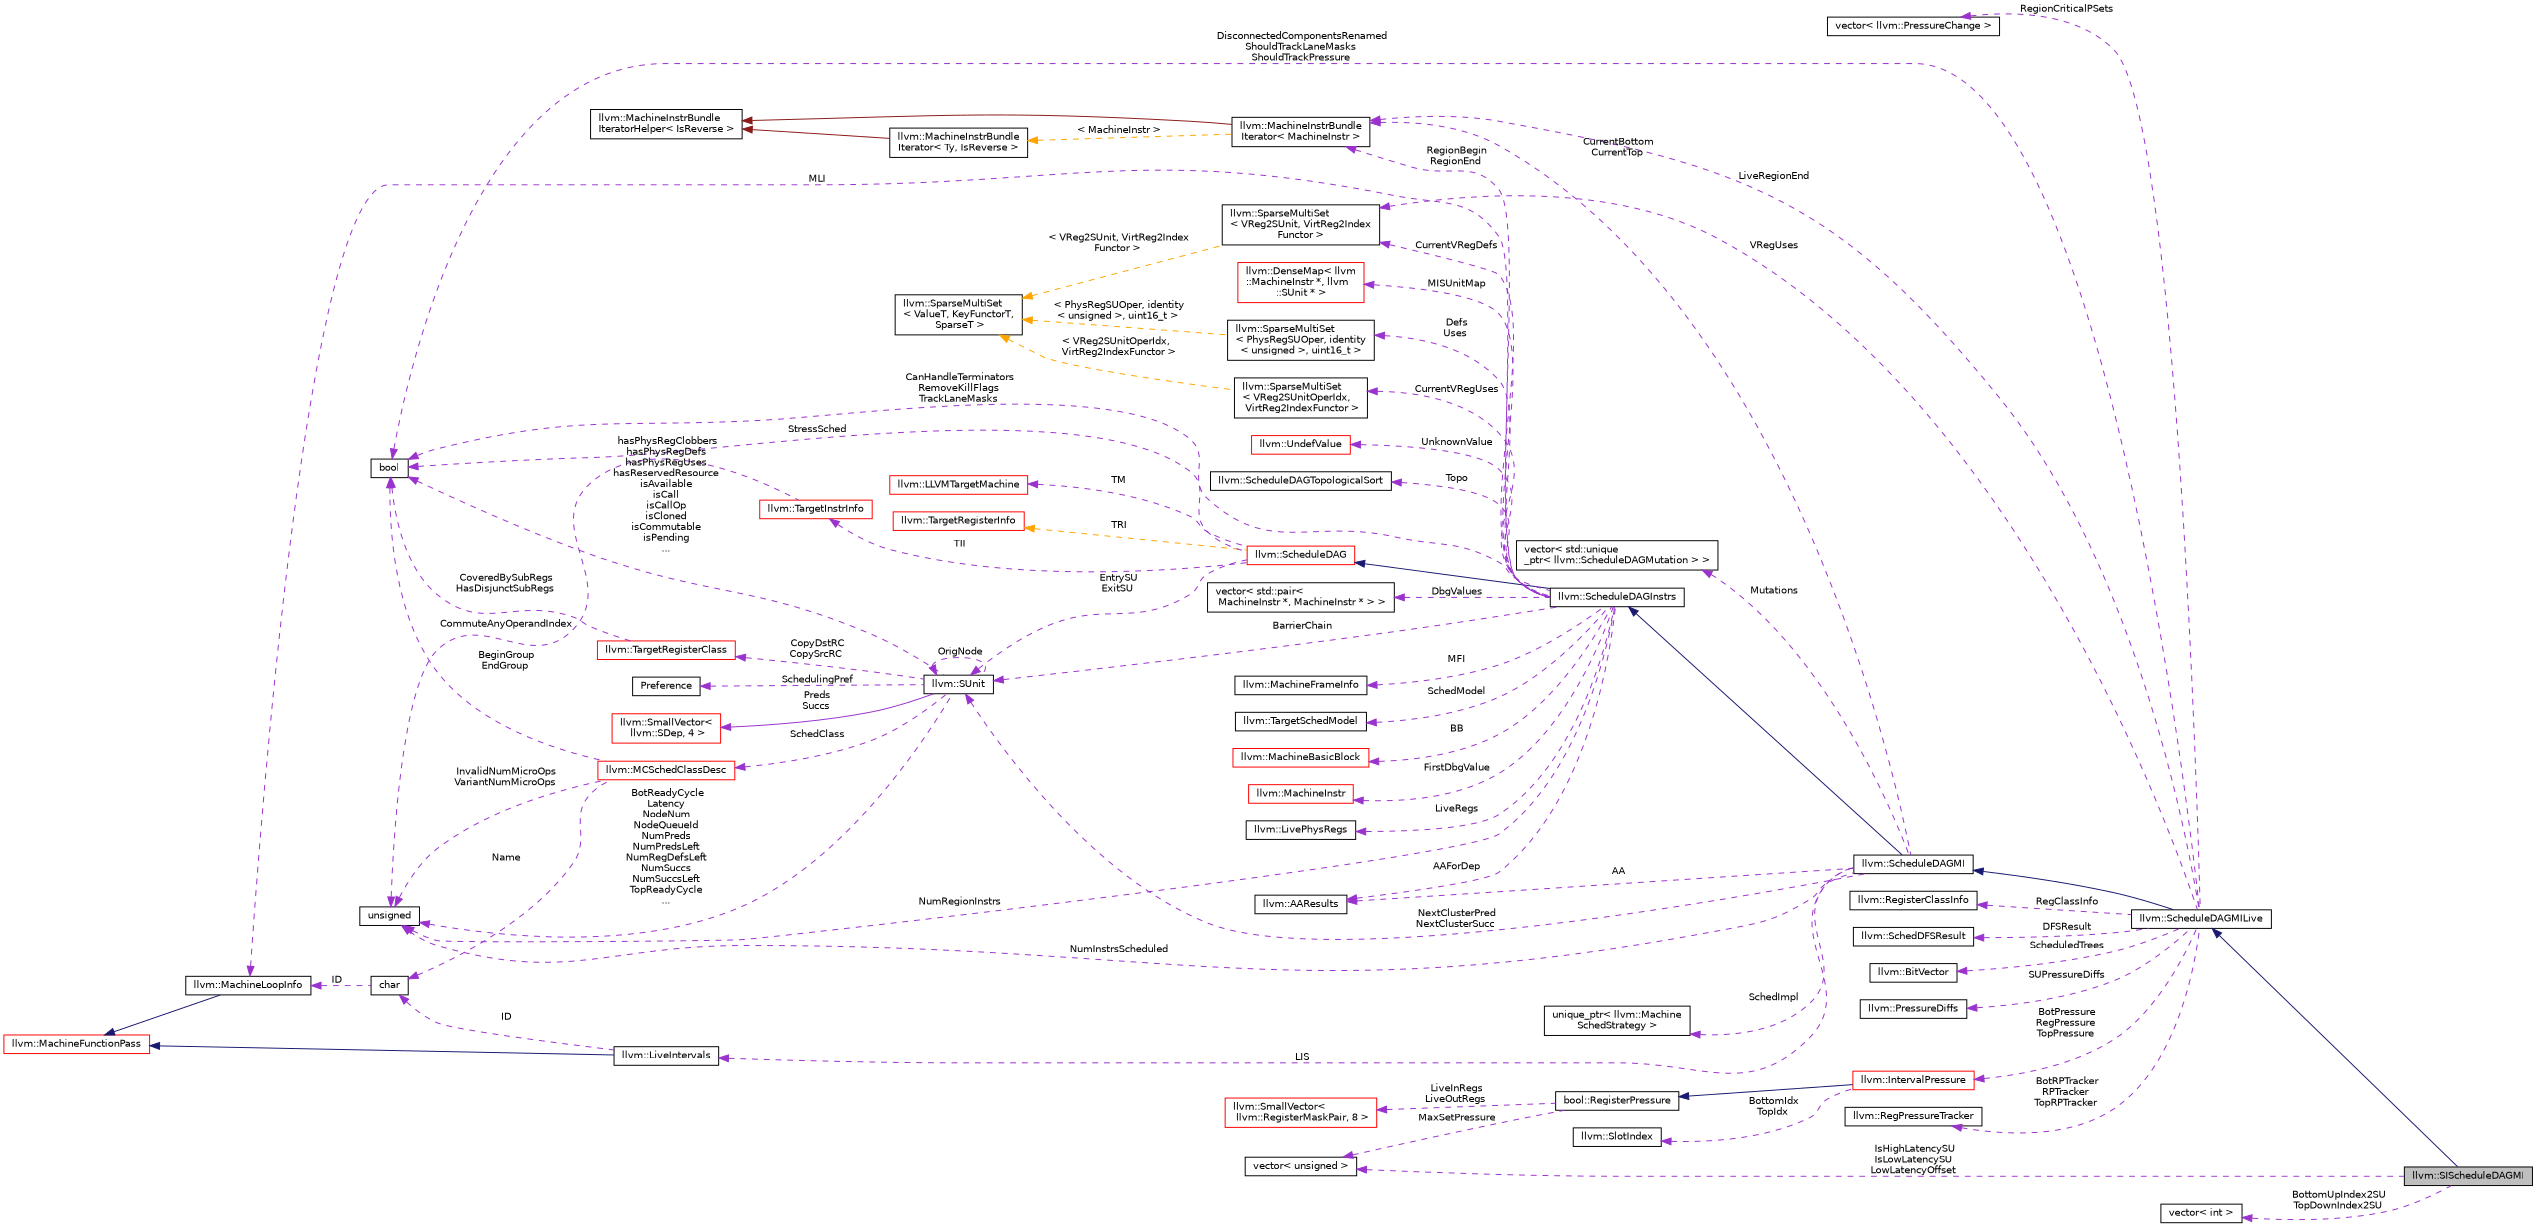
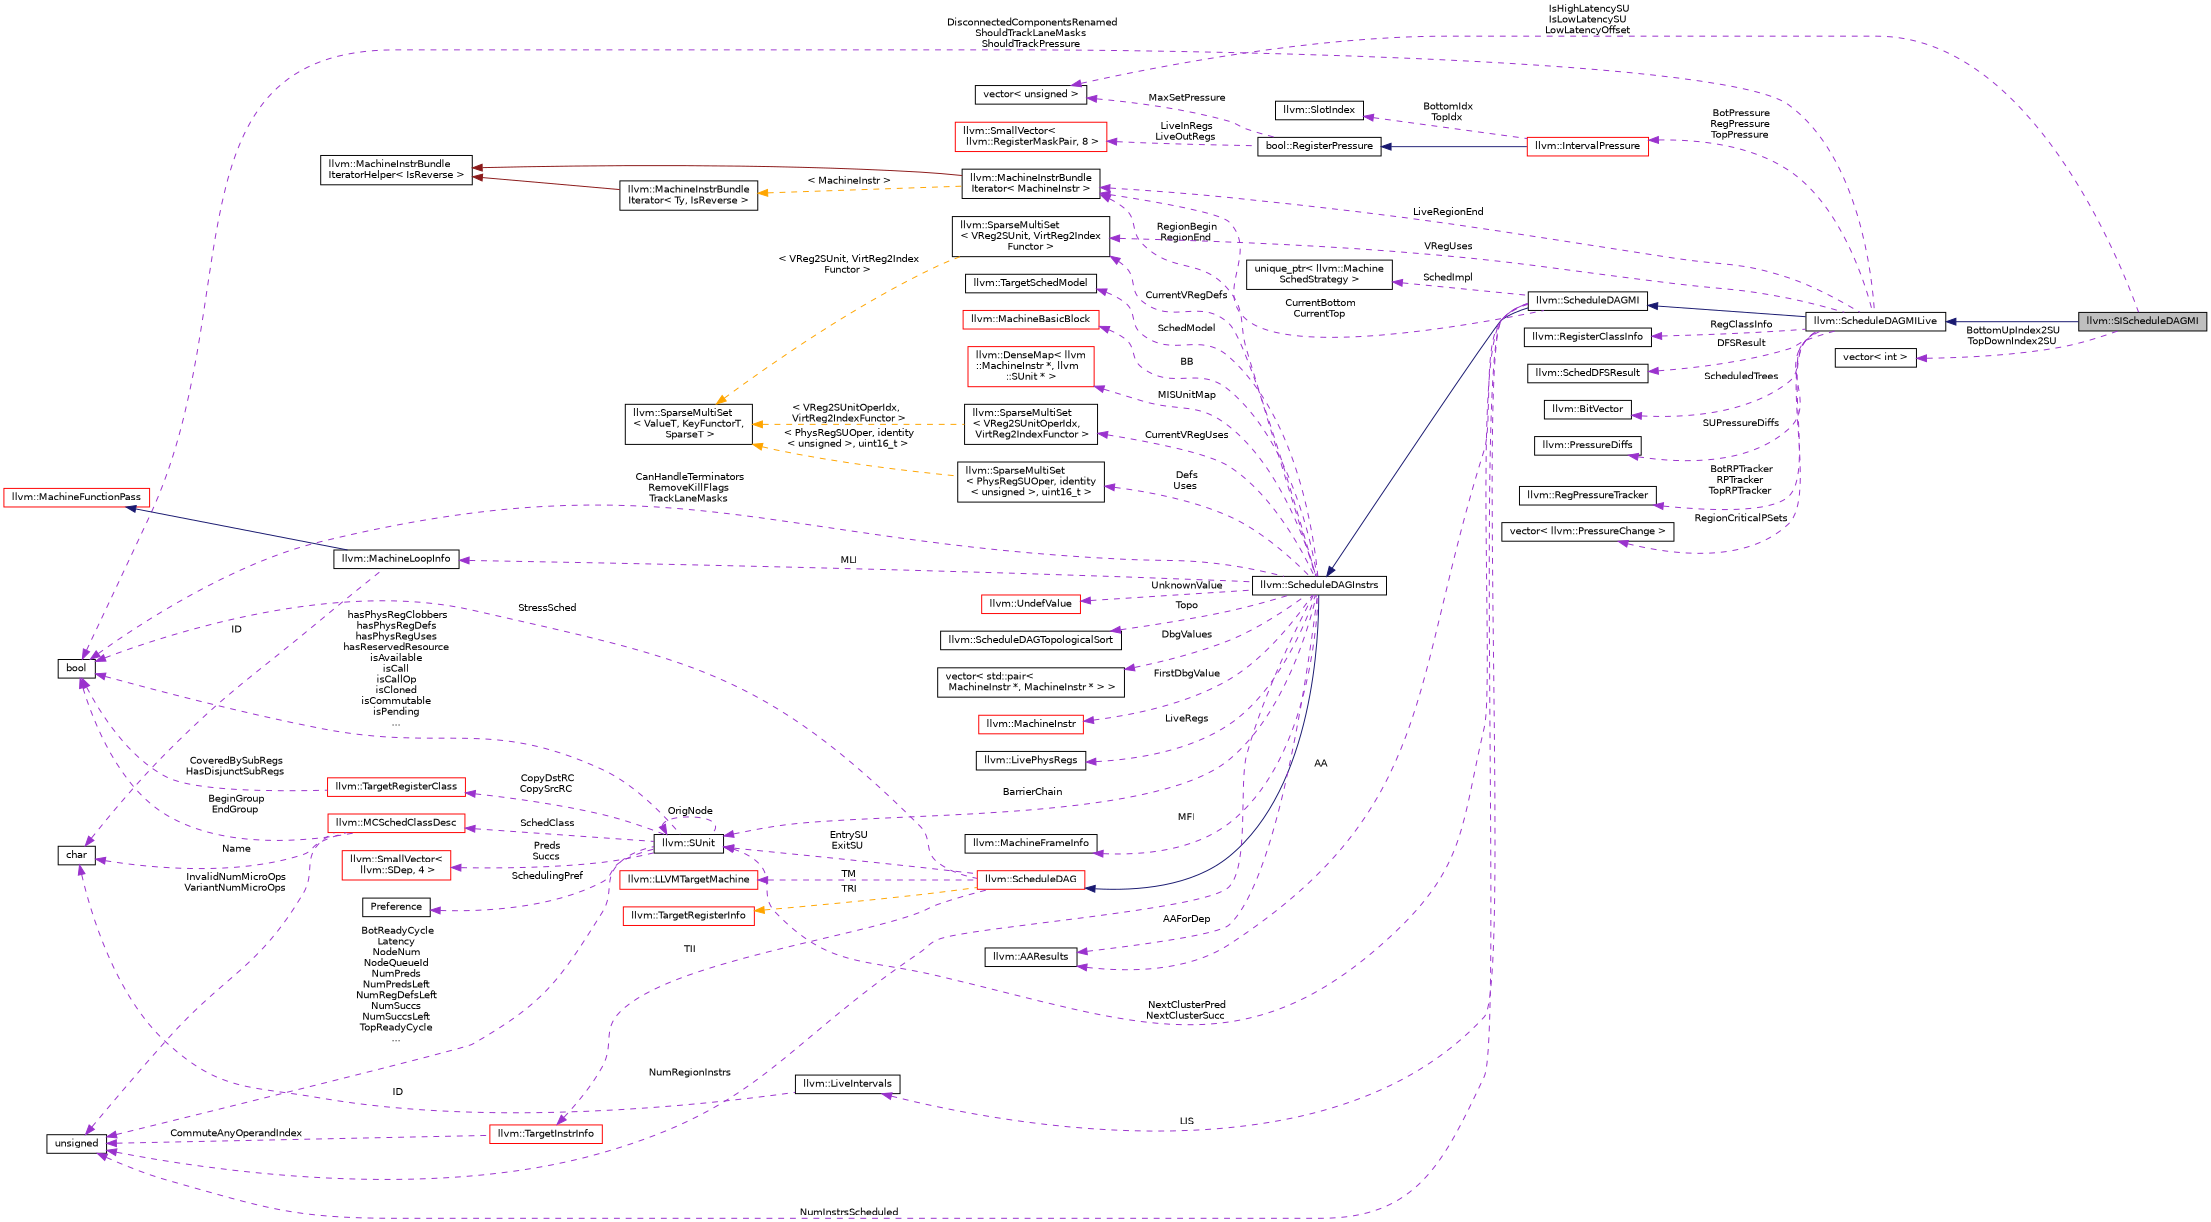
(1617, 555) -> none
(834, 718) -> (558, 866)
(346, 986) -> (229, 694)
(387, 1050) -> none
